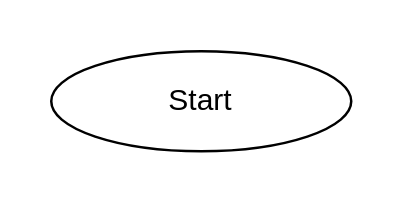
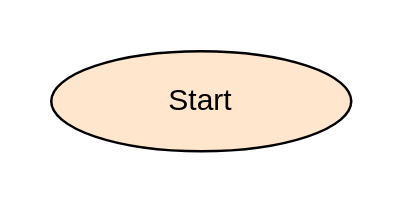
(201, 101) -> (201, 101)
